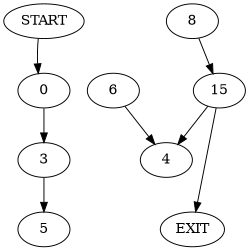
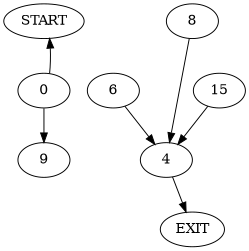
(38, 51) -> (50, 61)
(204, 51) -> (180, 86)
(207, 155) -> (178, 190)
(44, 160) -> (44, 160)
(44, 229) -> none
